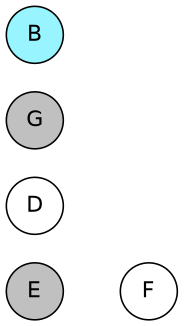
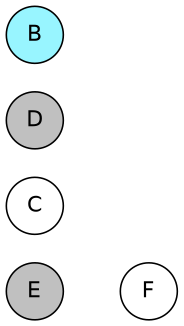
(35, 120) -> none
(35, 206) -> (35, 120)
none -> (35, 206)
